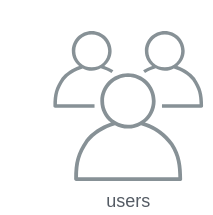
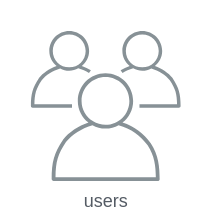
(128, 106) -> (106, 106)
